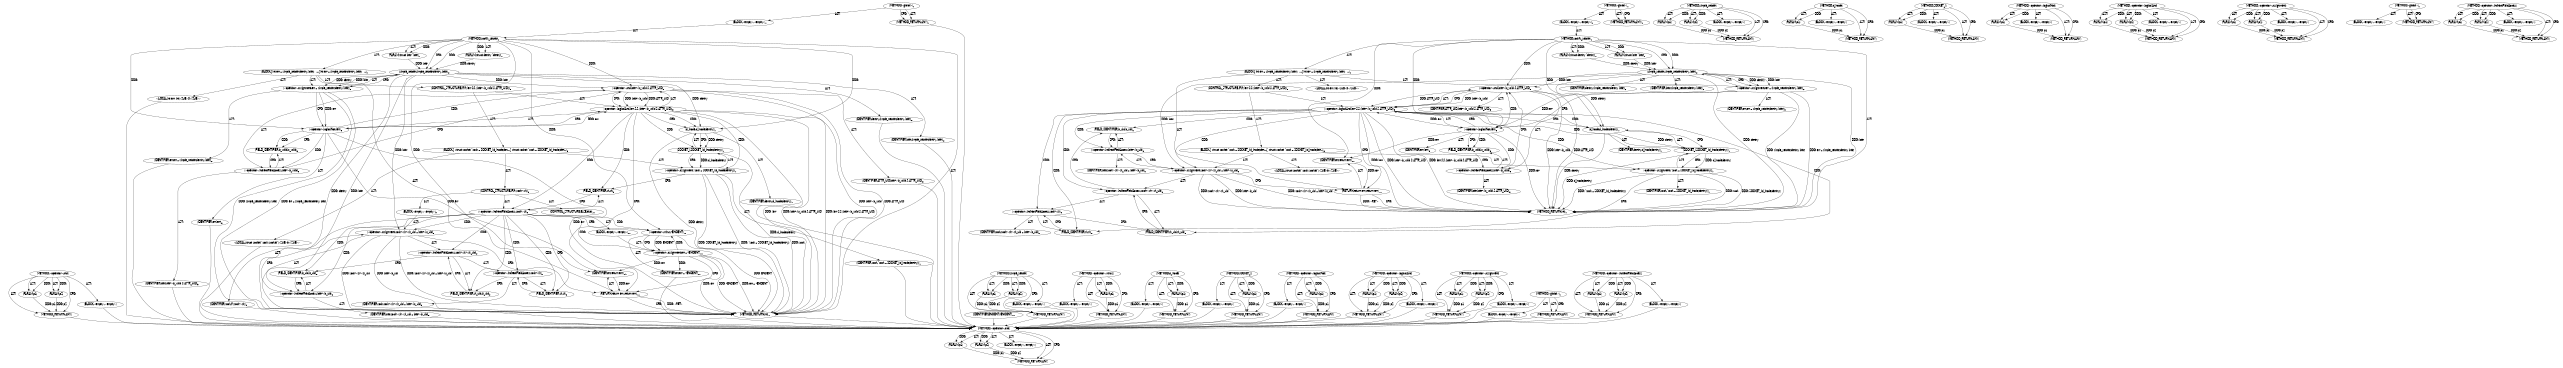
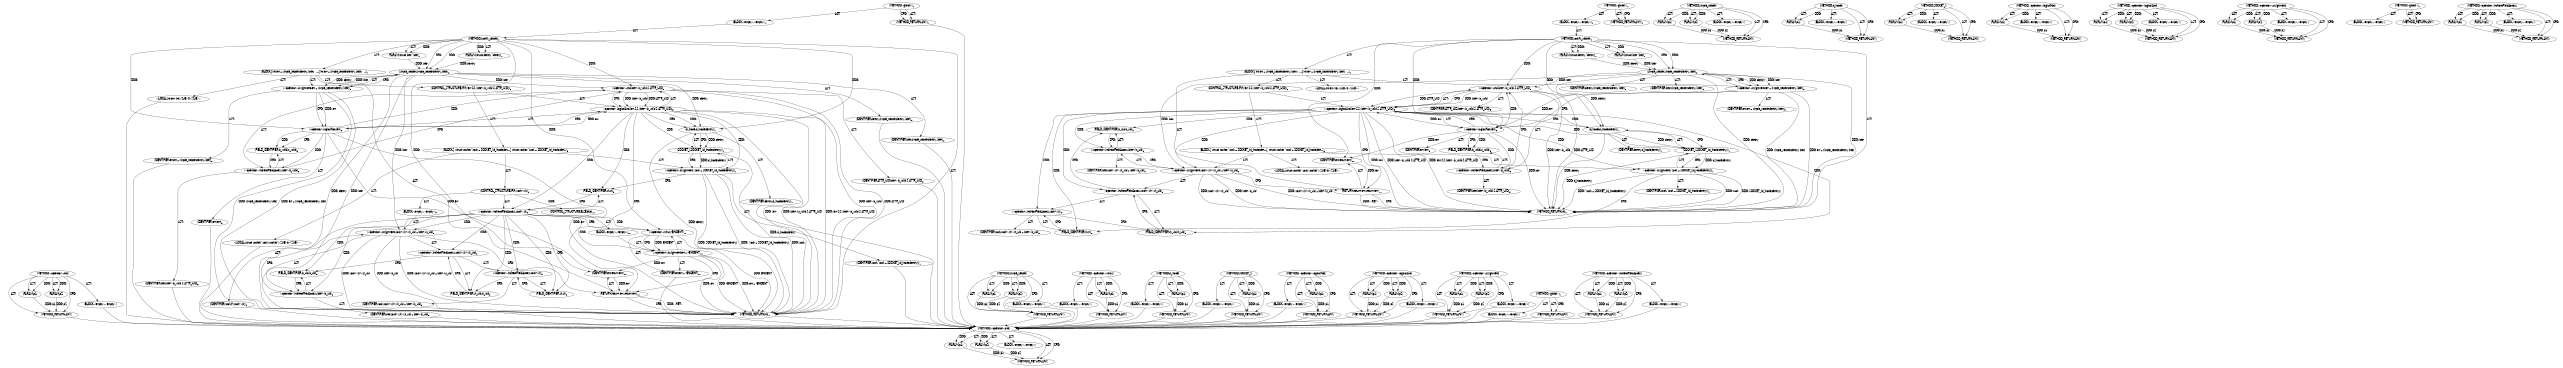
(552, 202) -> (552, 202)
(680, 243) -> (680, 243)
(683, 264) -> (683, 264)
(994, 315) -> none
